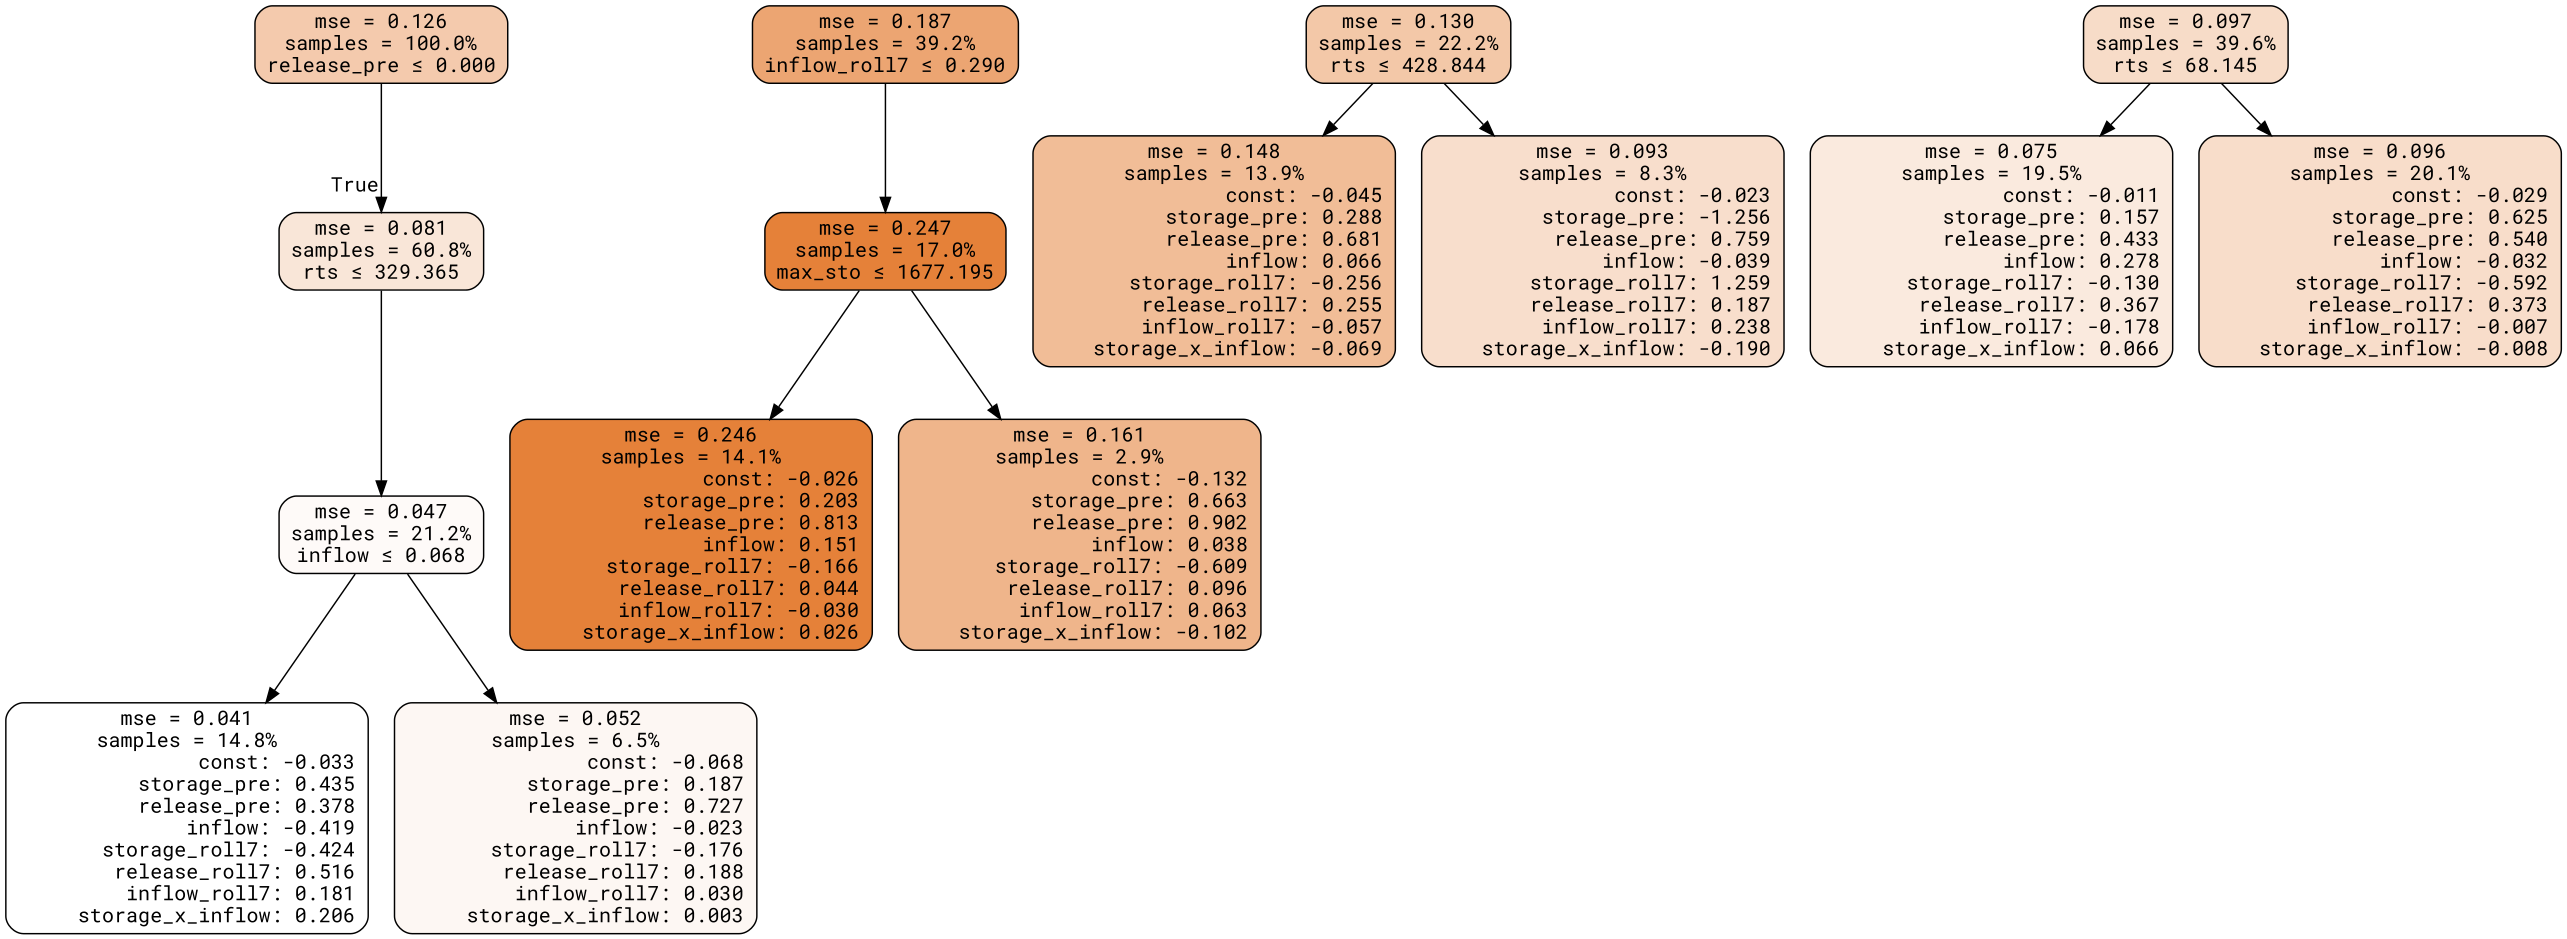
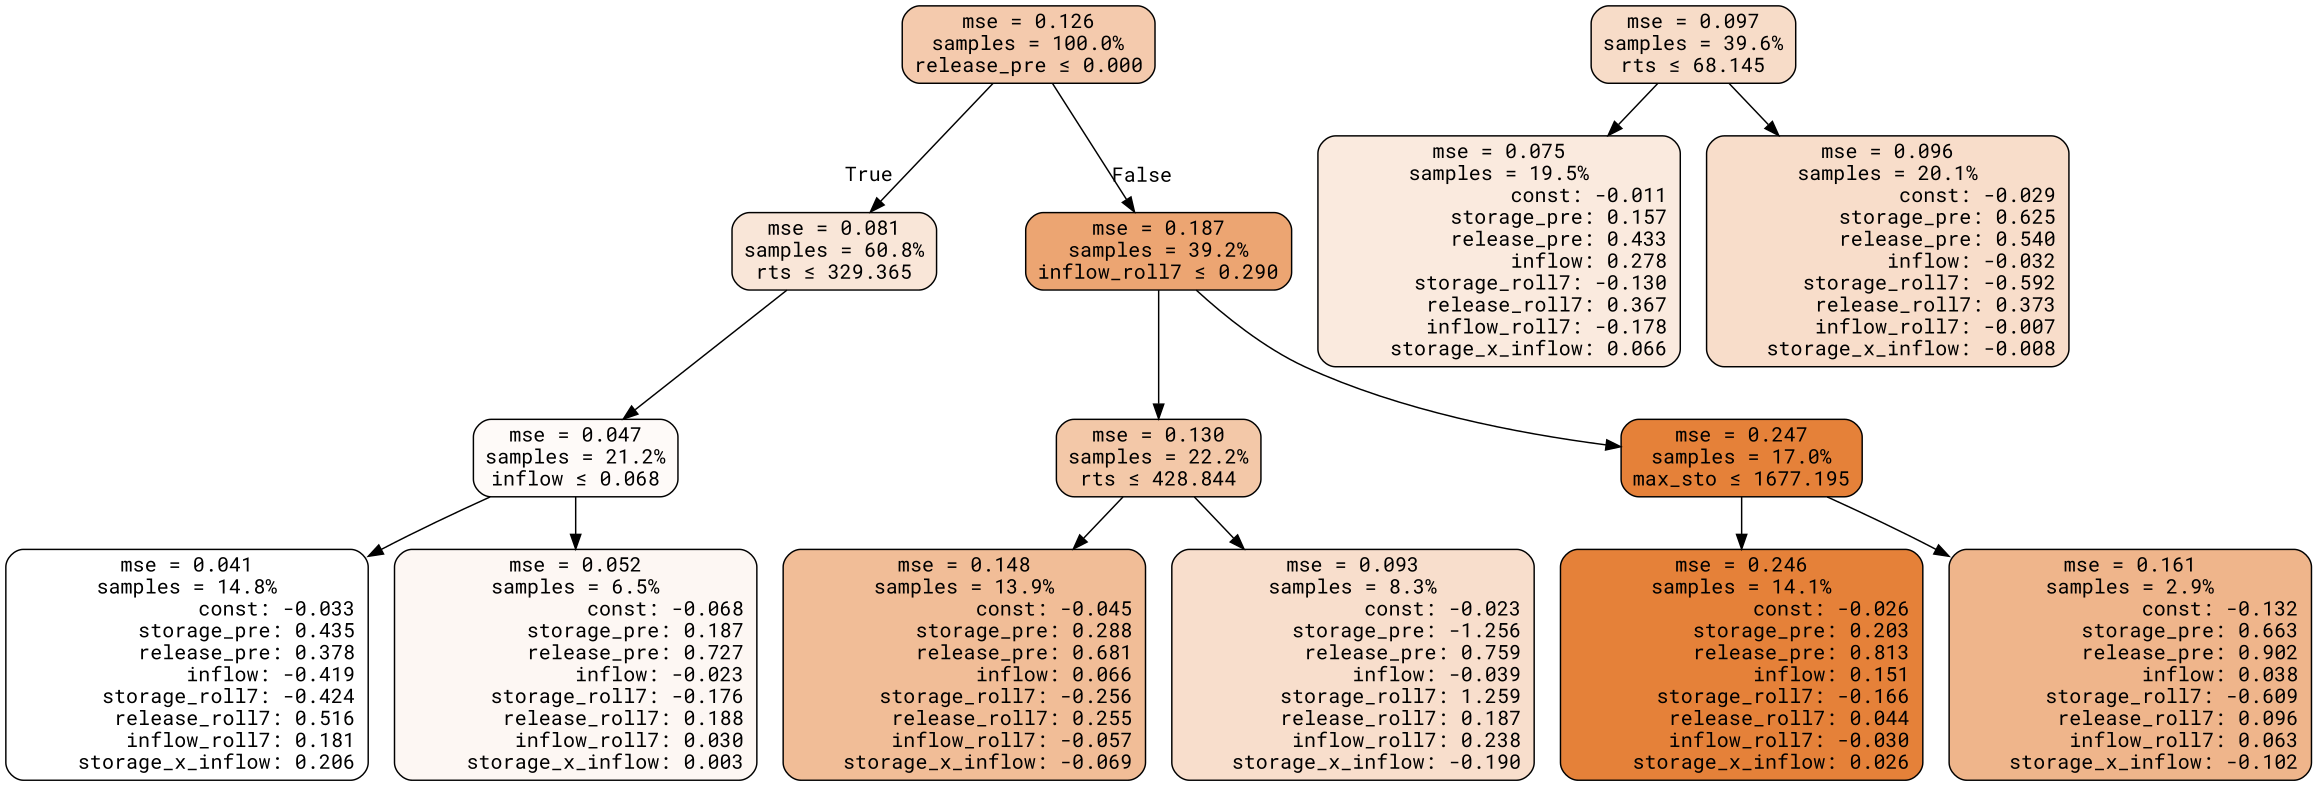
none -> (1089, 141)
none -> (1159, 347)
